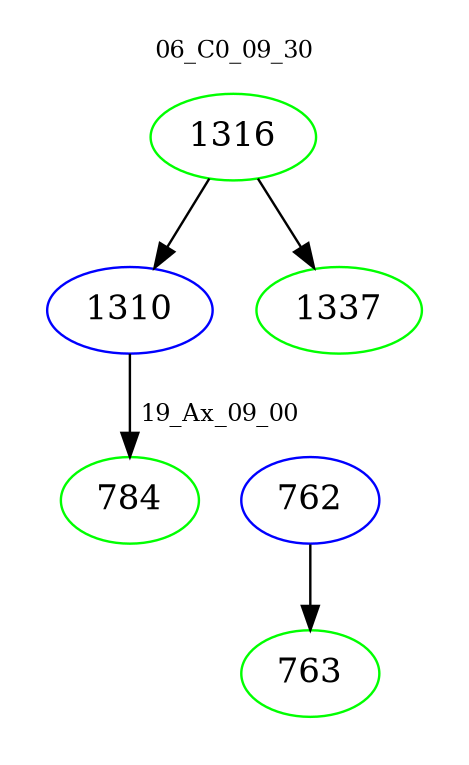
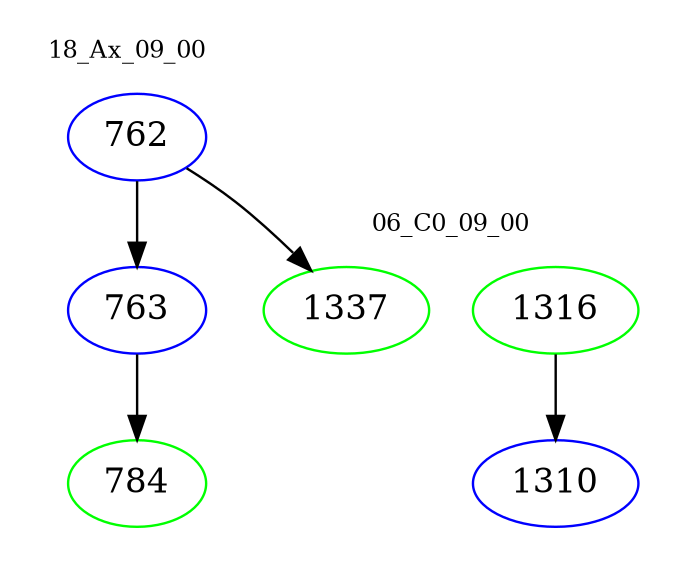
(235, 52) -> (451, 225)
(279, 213) -> (261, 223)
(130, 407) -> (137, 385)
(220, 415) -> (127, 52)
(310, 674) -> (137, 310)
